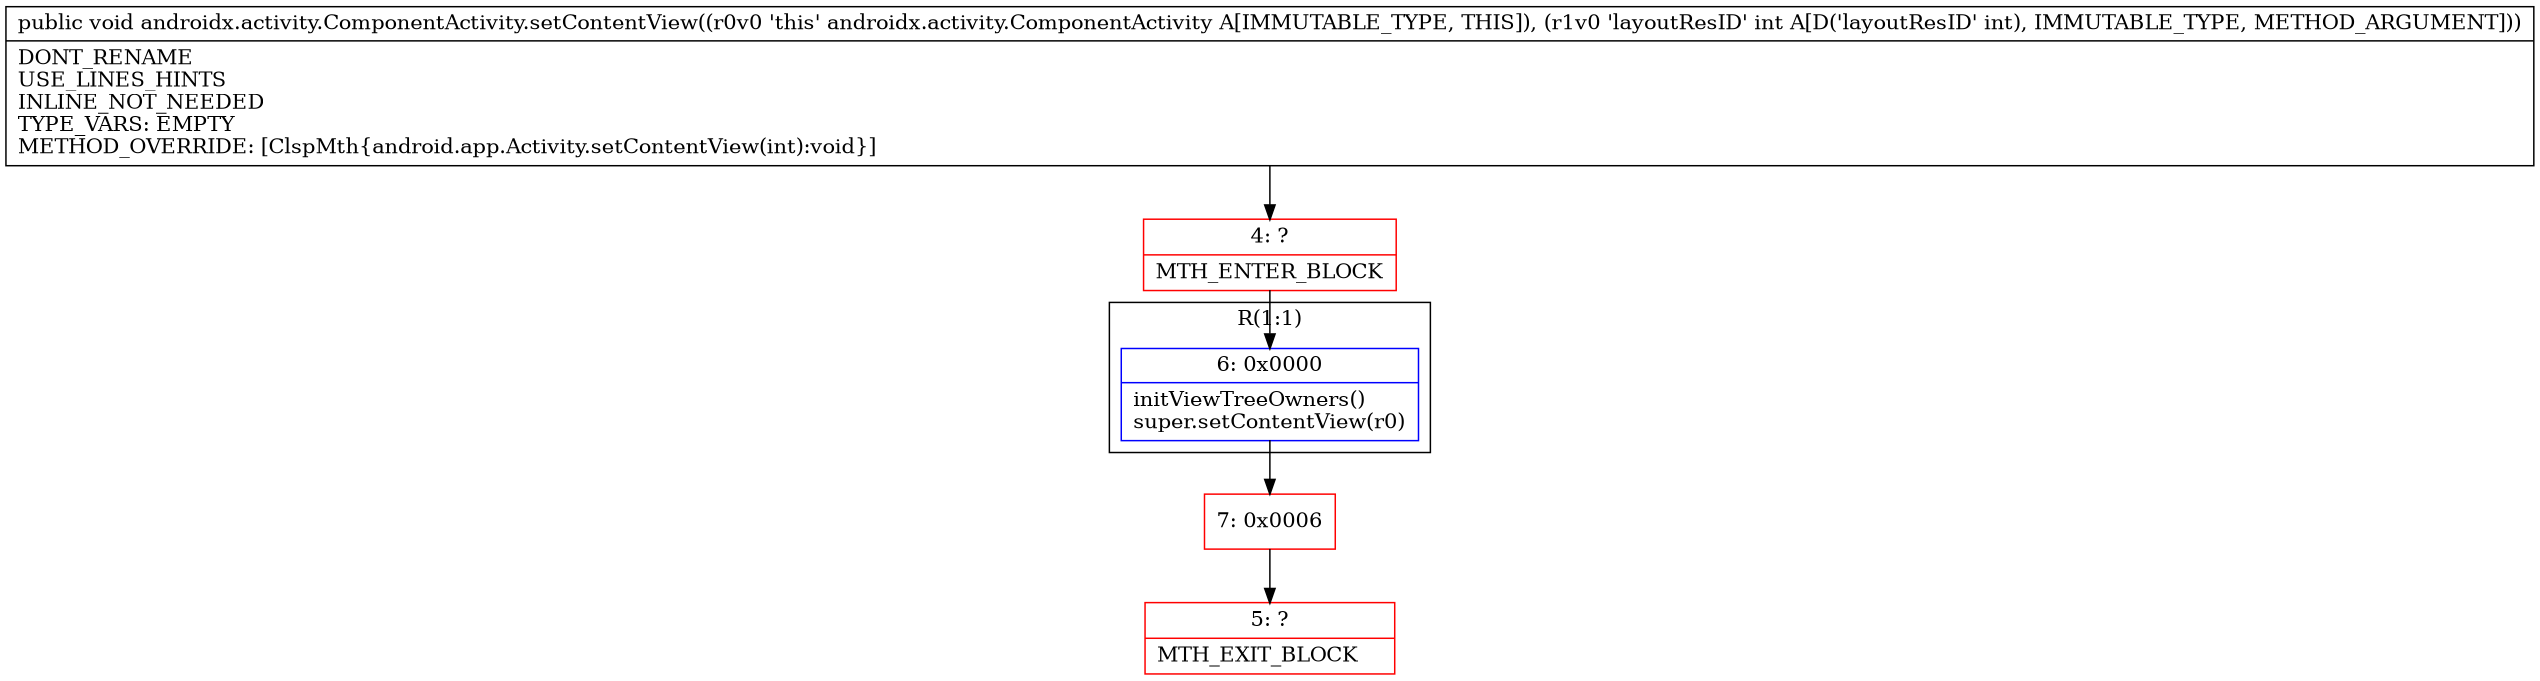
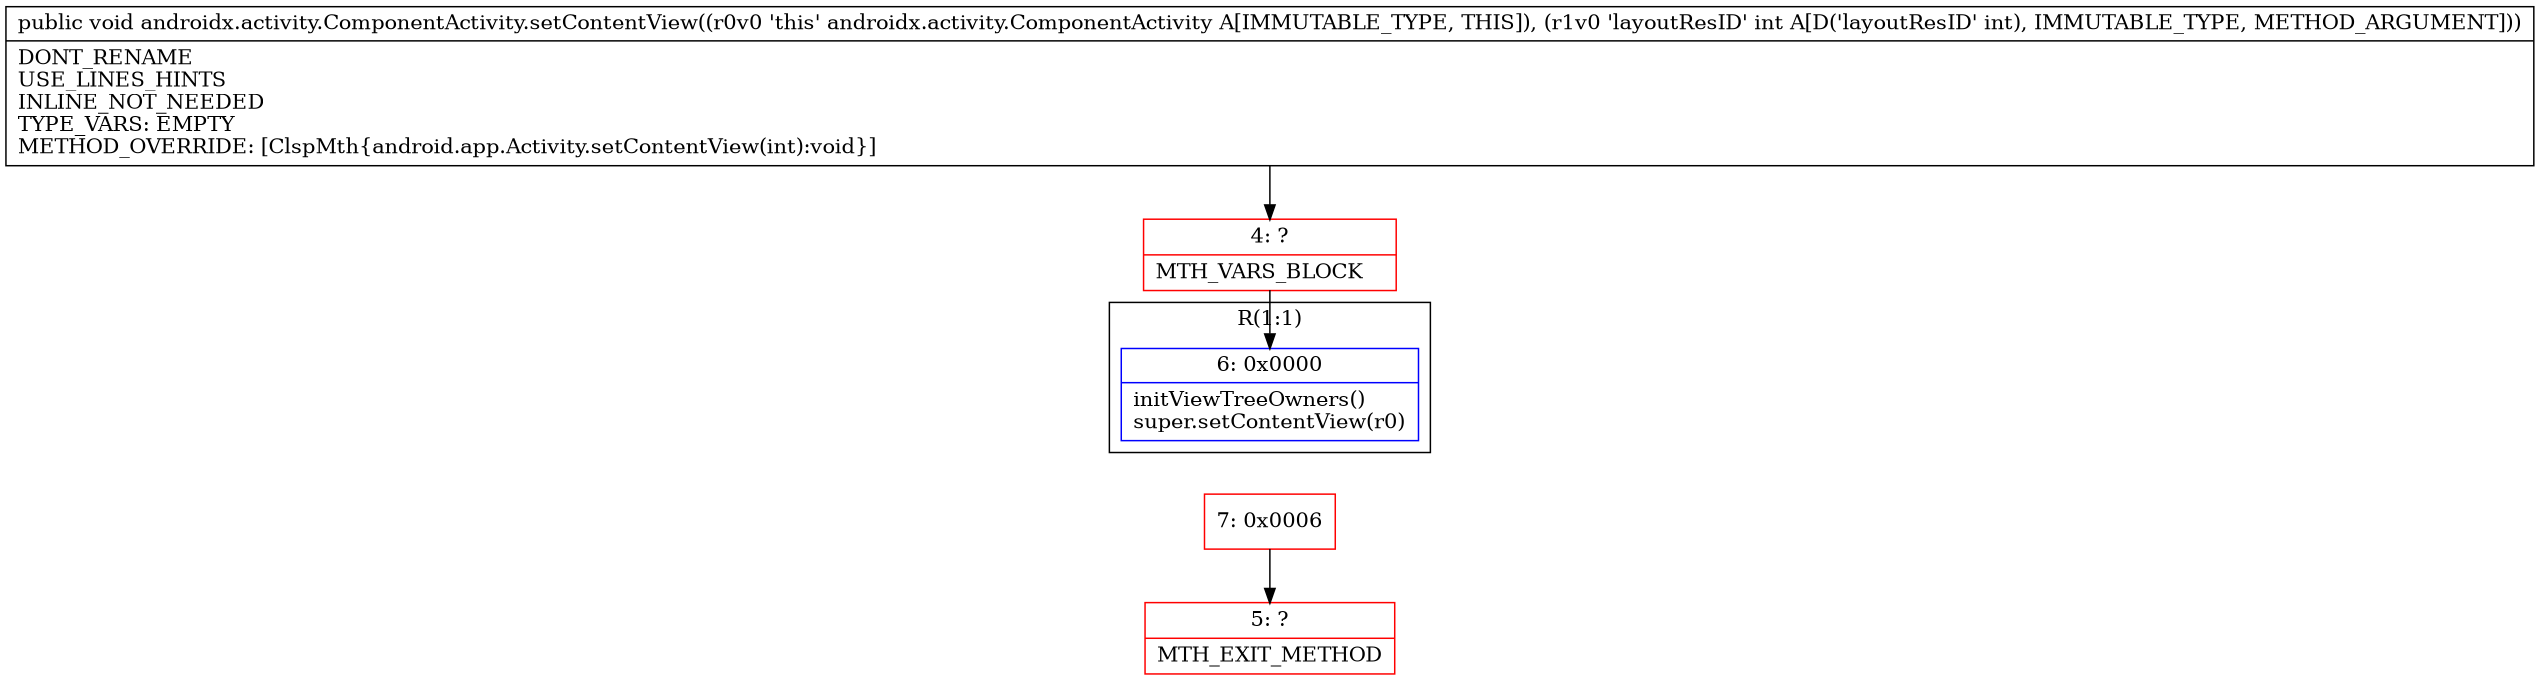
(1270, 272) -> (1259, 272)
(1270, 462) -> none
(1258, 655) -> (1270, 655)
